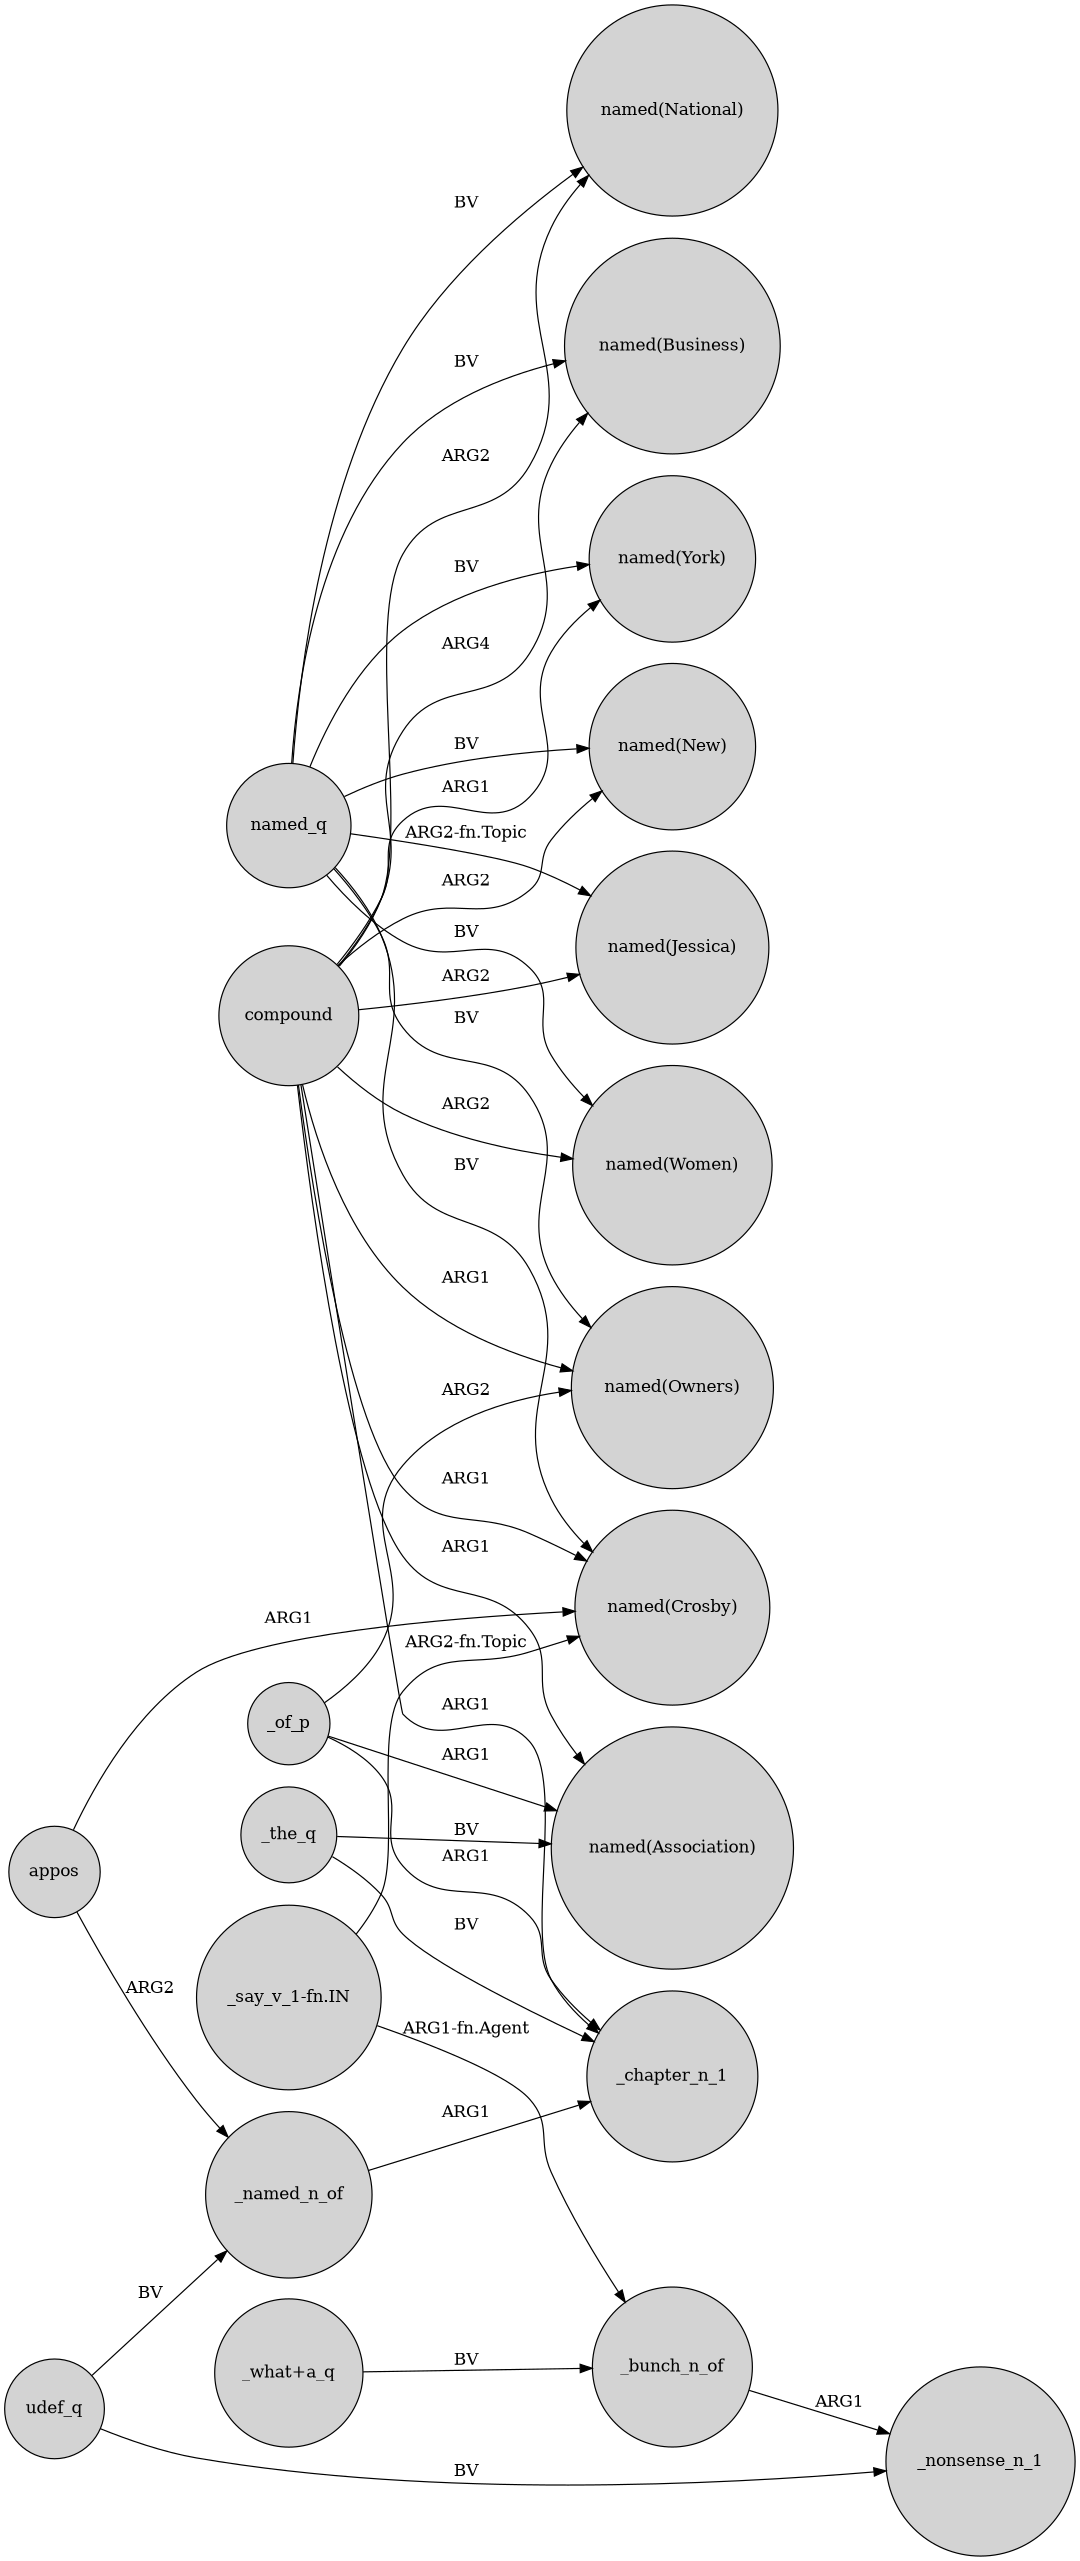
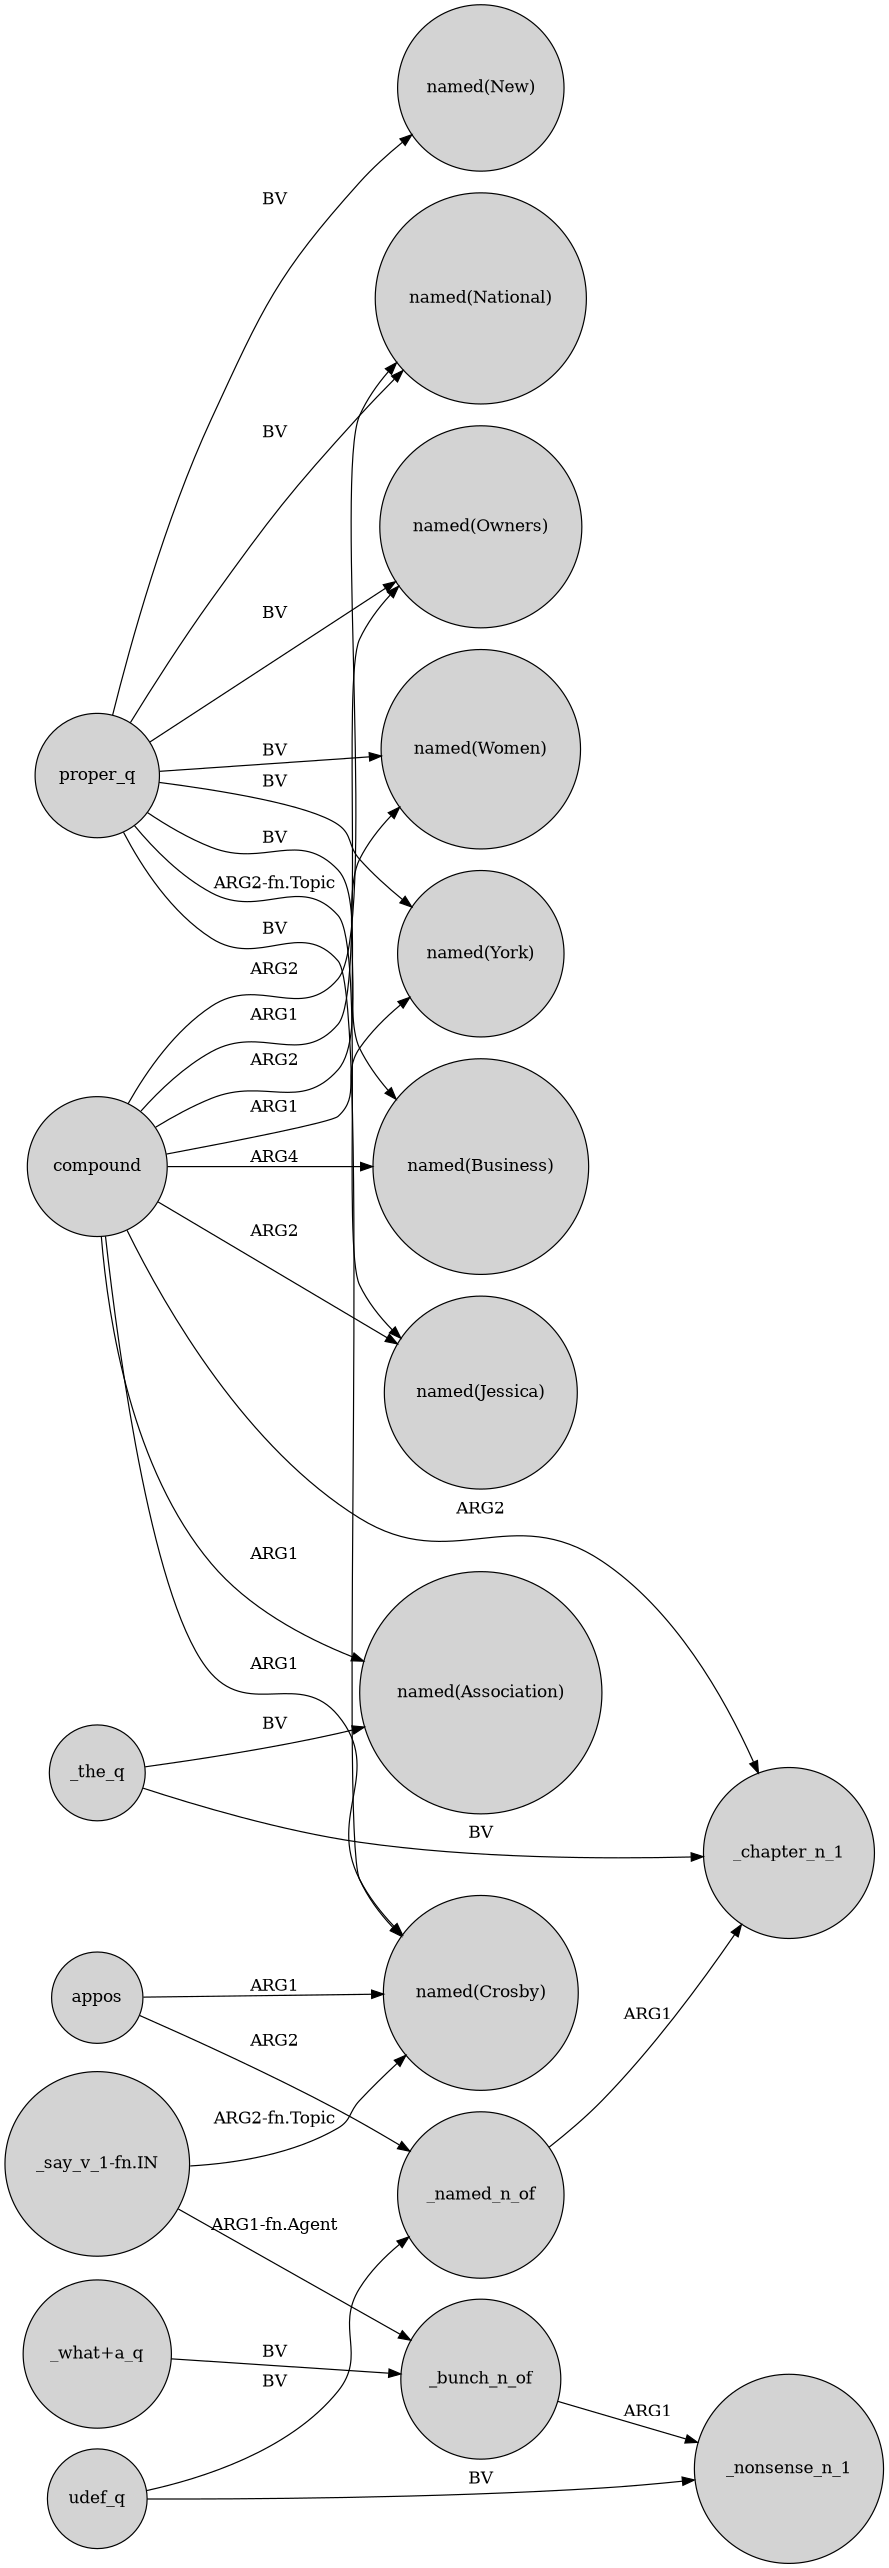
(289, 826) -> (97, 775)
(485, 908) -> none
(466, 1705) -> (481, 1509)
(289, 1724) -> none
